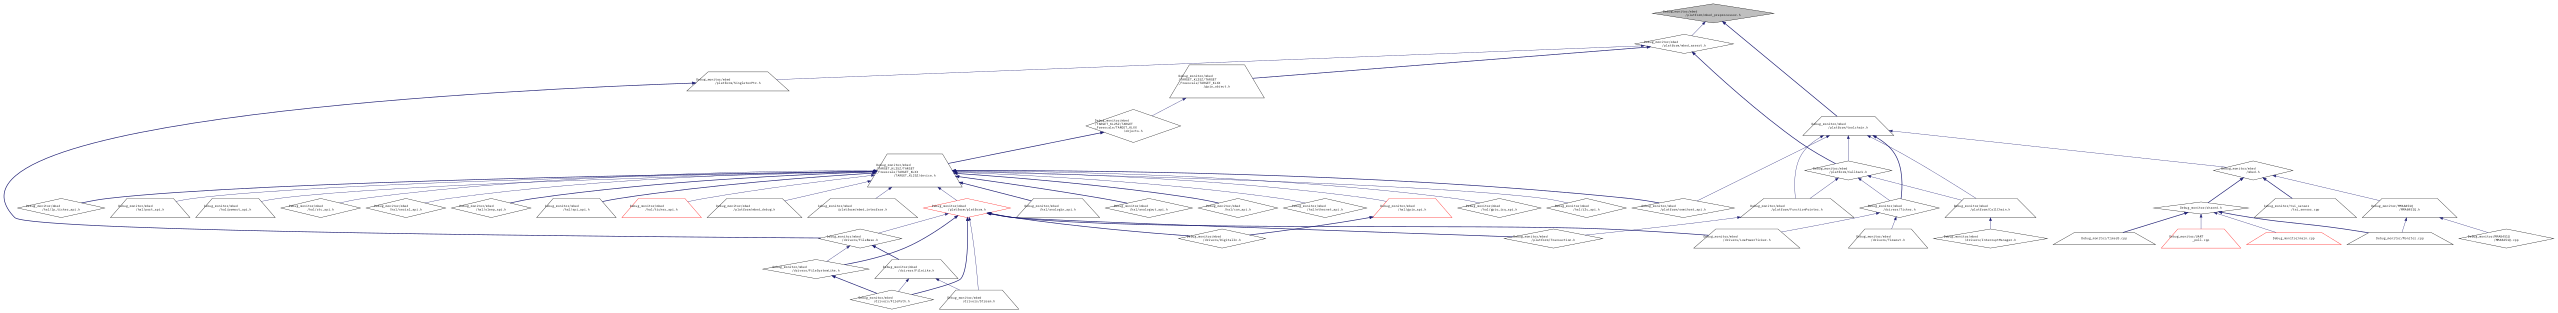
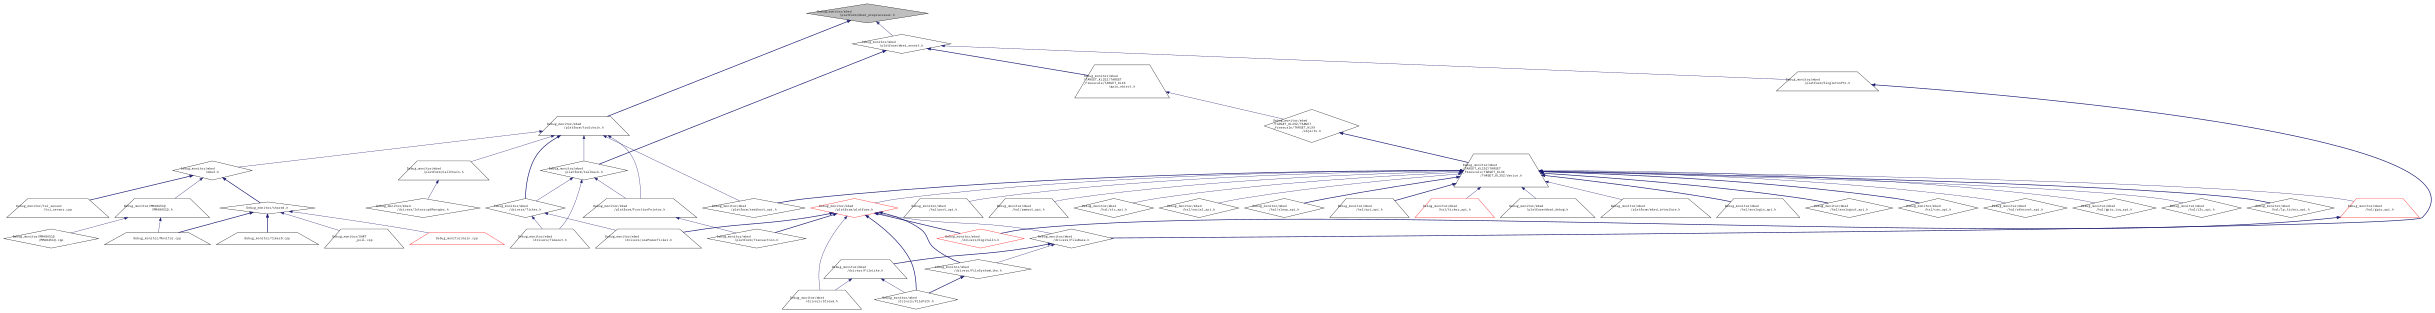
(1916, 188) -> (573, 207)
(1222, 239) -> (981, 239)
(2201, 239) -> (364, 239)
